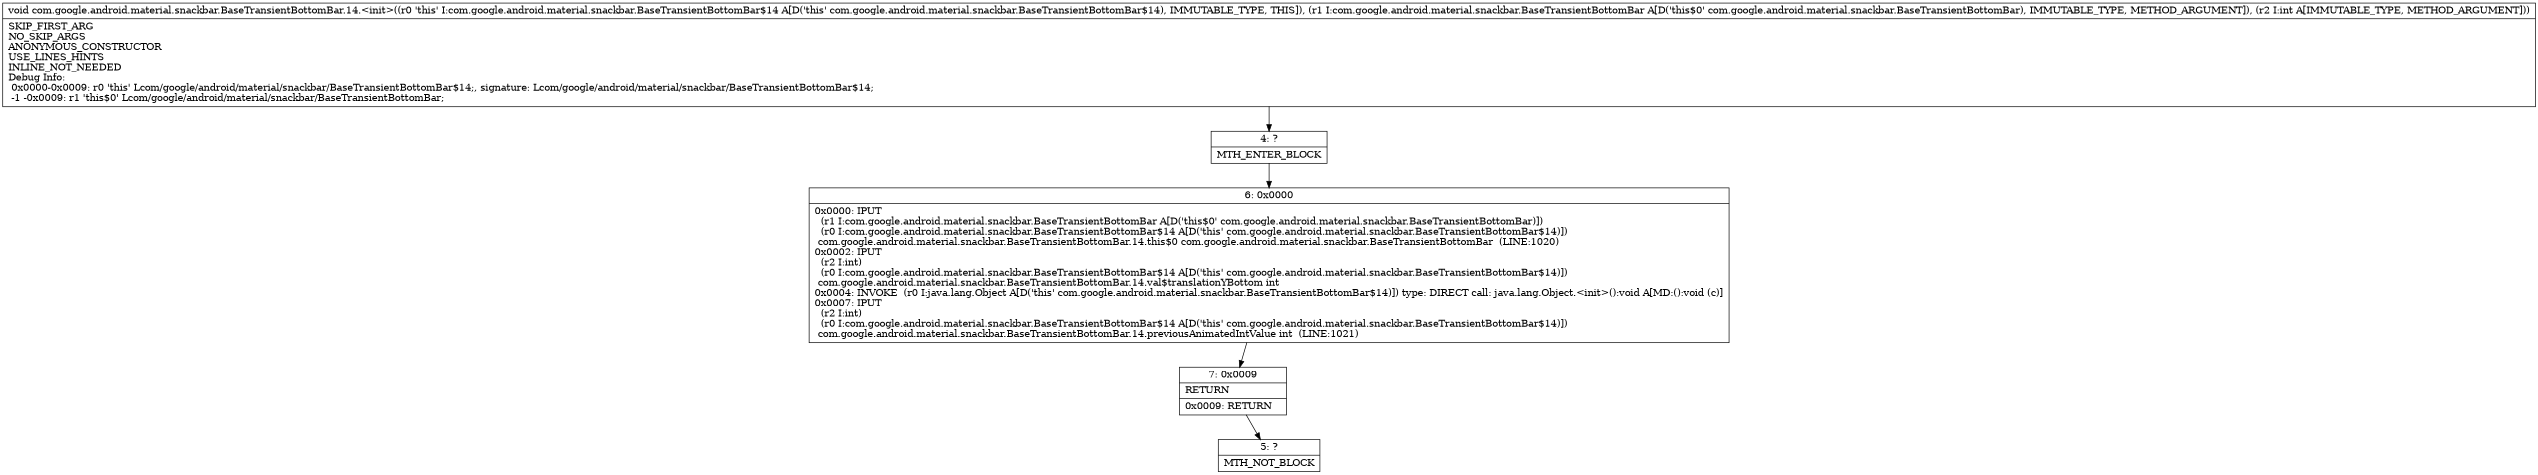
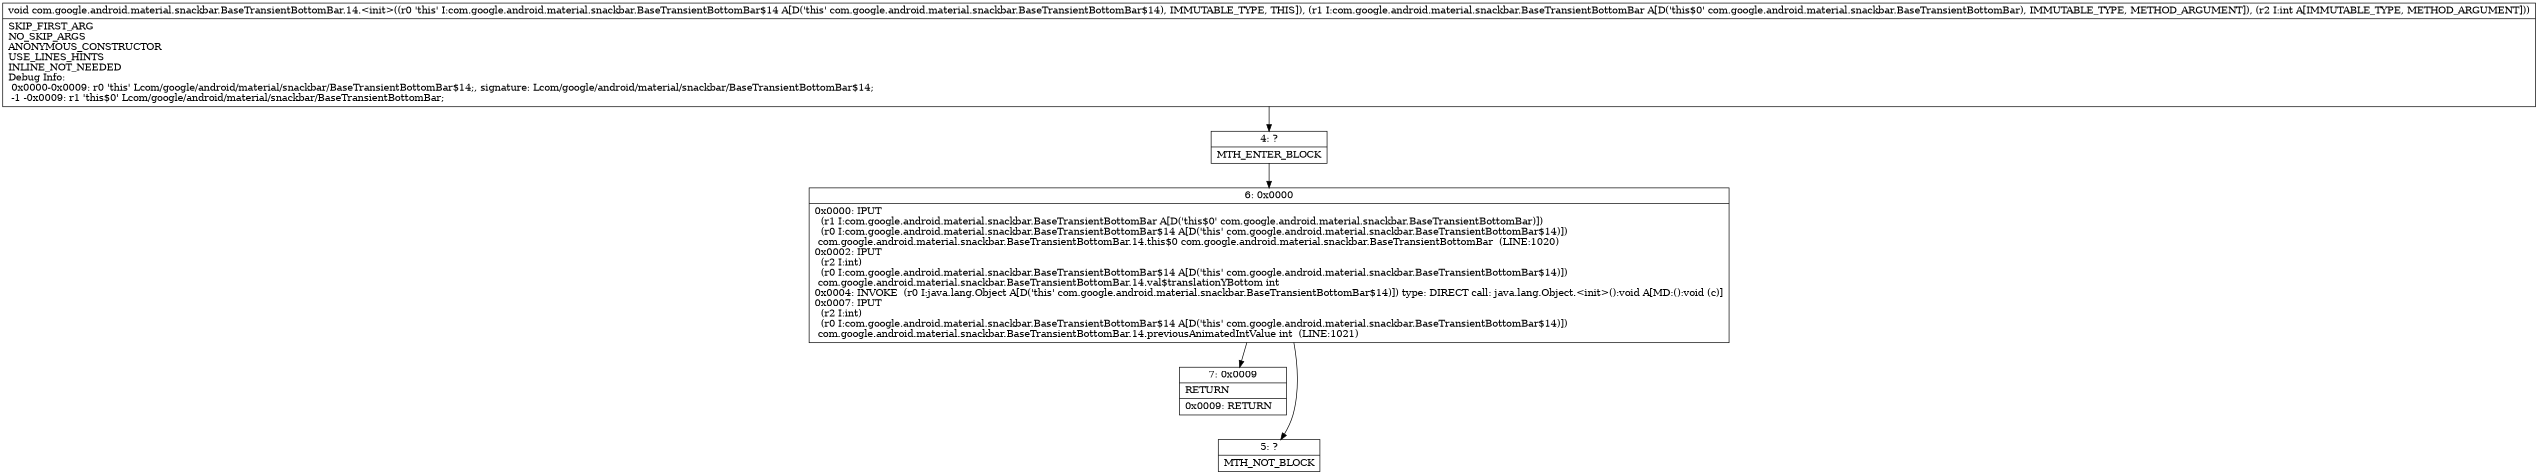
(1252, 424) -> (1297, 389)
